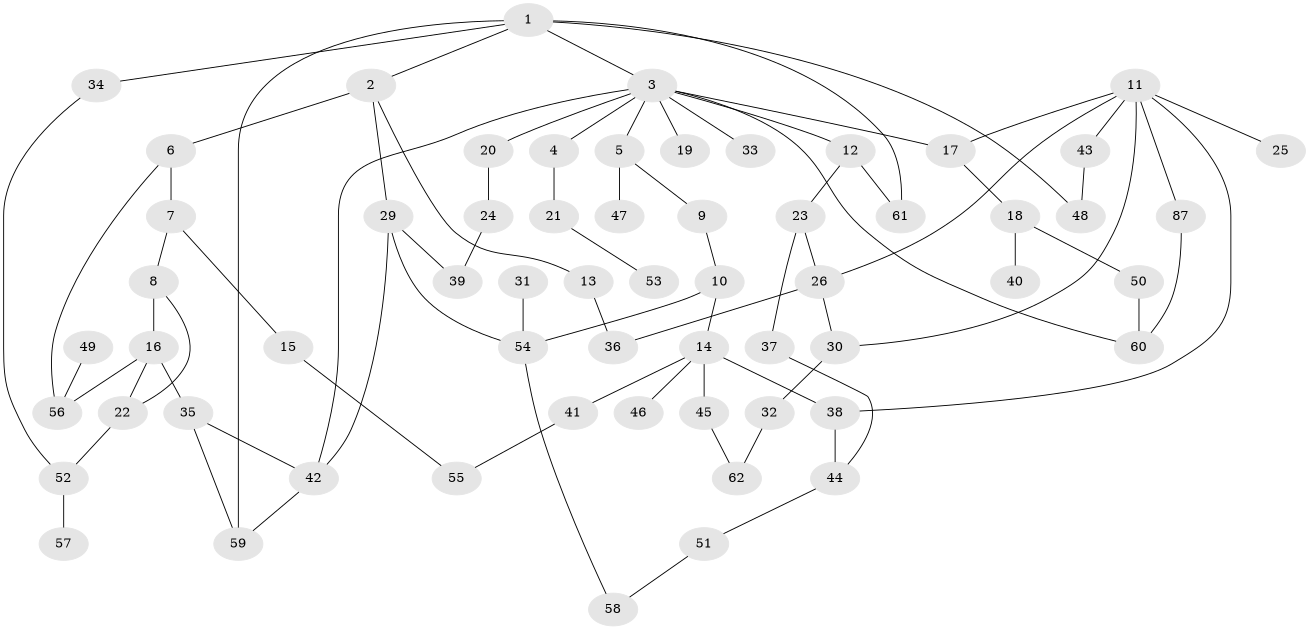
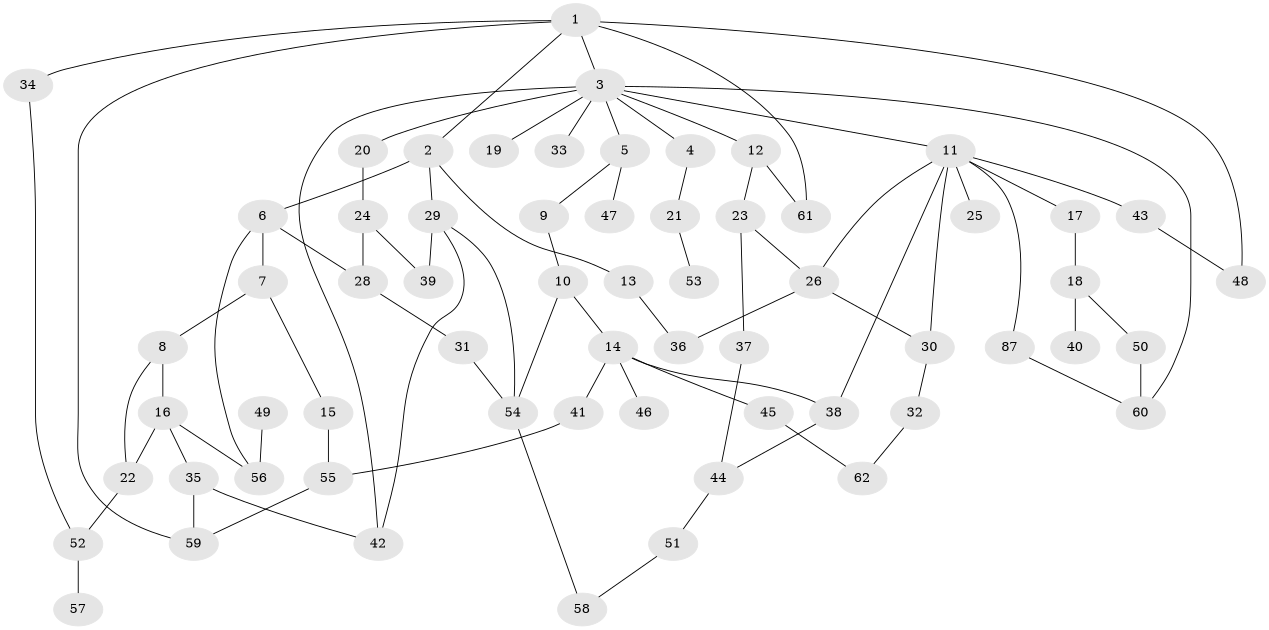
(802, 117) -> (783, 120)
none -> (363, 282)
(276, 511) -> (256, 514)
